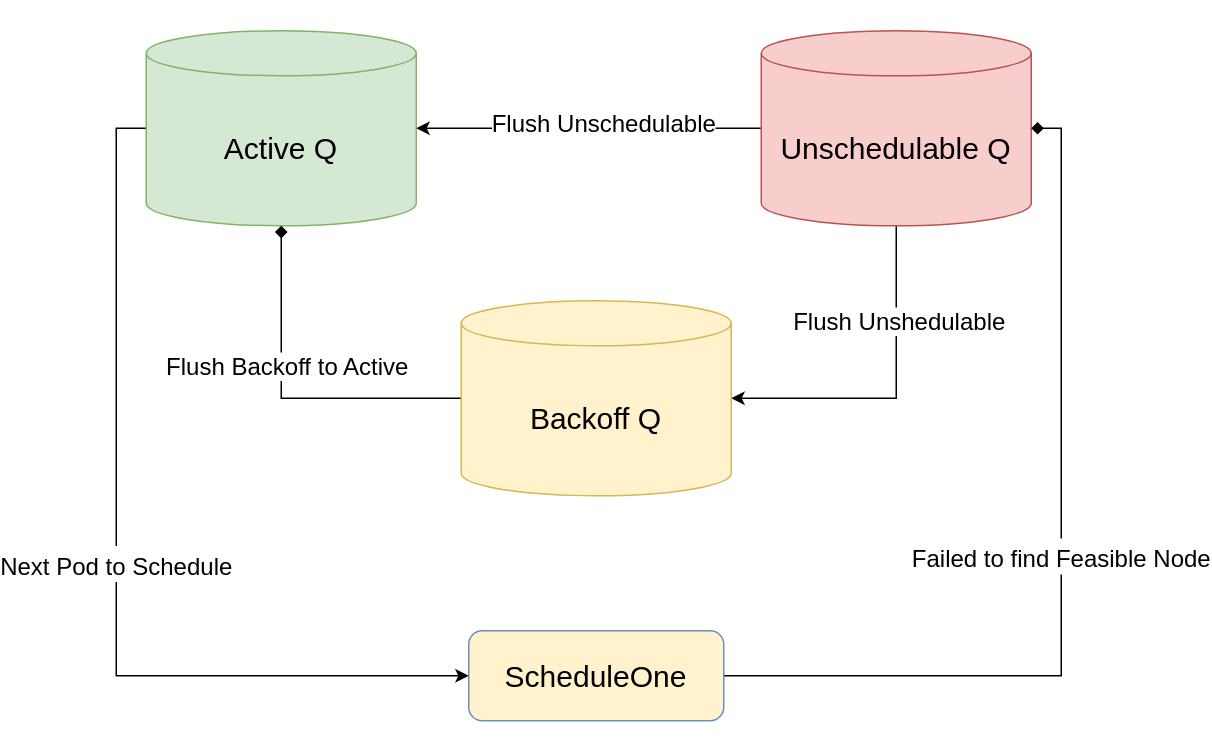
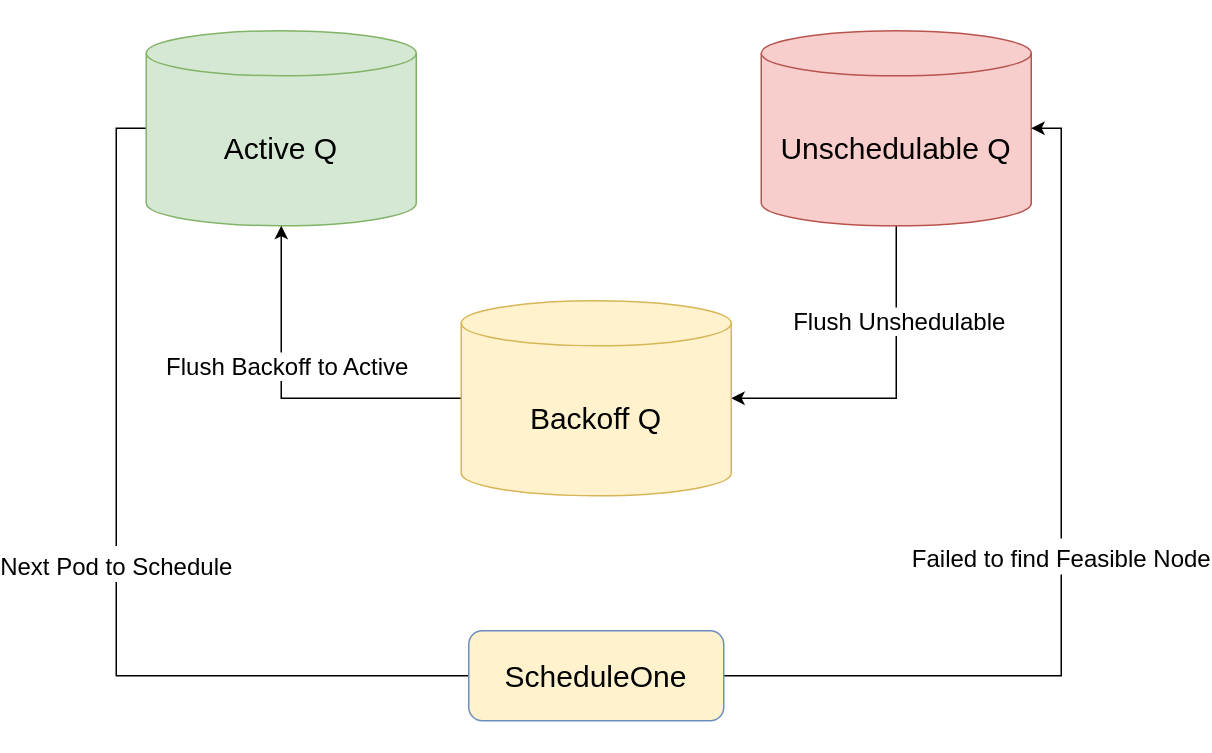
(634, 128) -> none
(1044, 128) -> (1043, 128)
(281, 238) -> (281, 237)
(457, 676) -> (461, 676)
